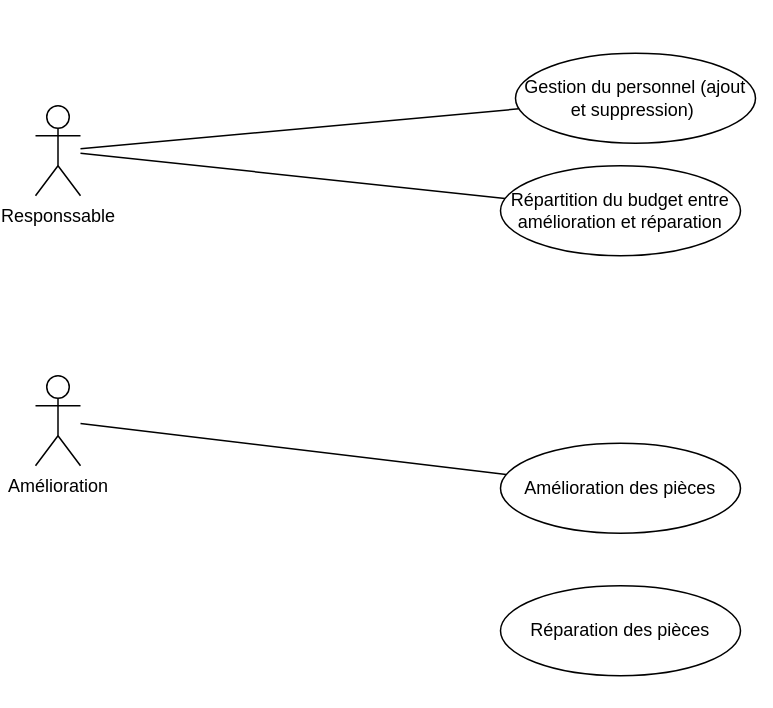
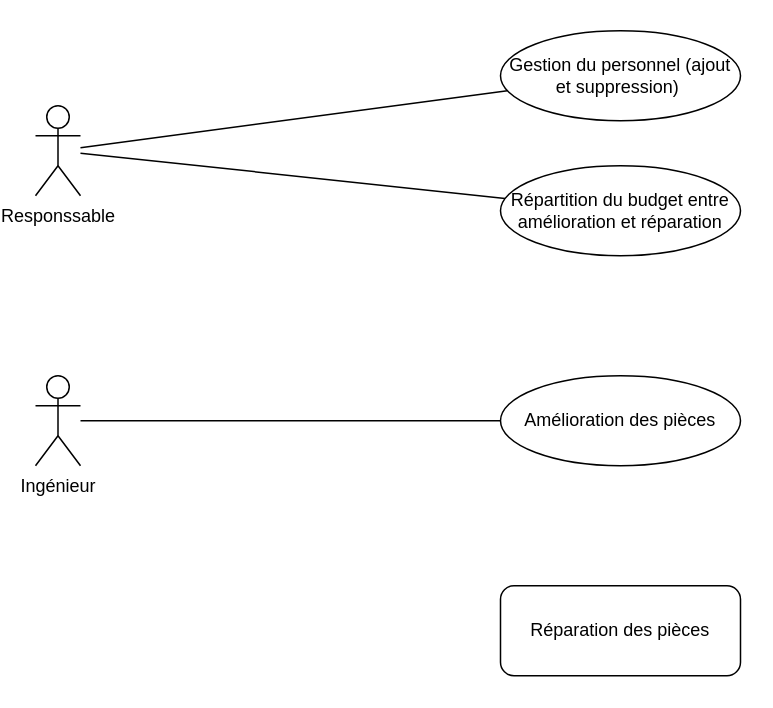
(635, 98) -> (620, 76)
(59, 487) -> (59, 487)
(620, 488) -> (620, 421)
(620, 631) -> (620, 631)
